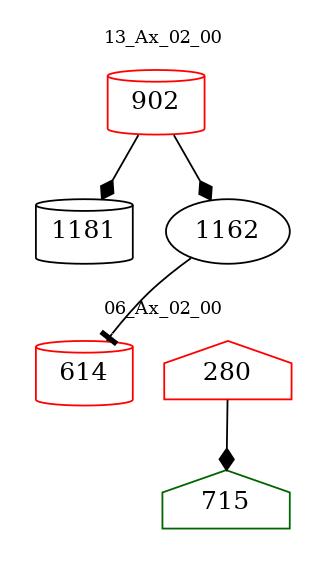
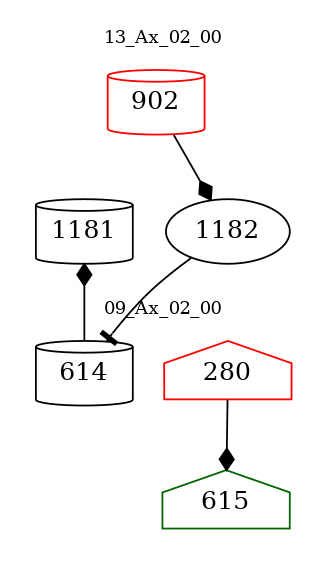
(126, 158) -> (84, 313)
(228, 231) -> (228, 231)
(163, 310) -> (163, 310)
(84, 373) -> (84, 373)
(226, 502) -> (226, 502)
